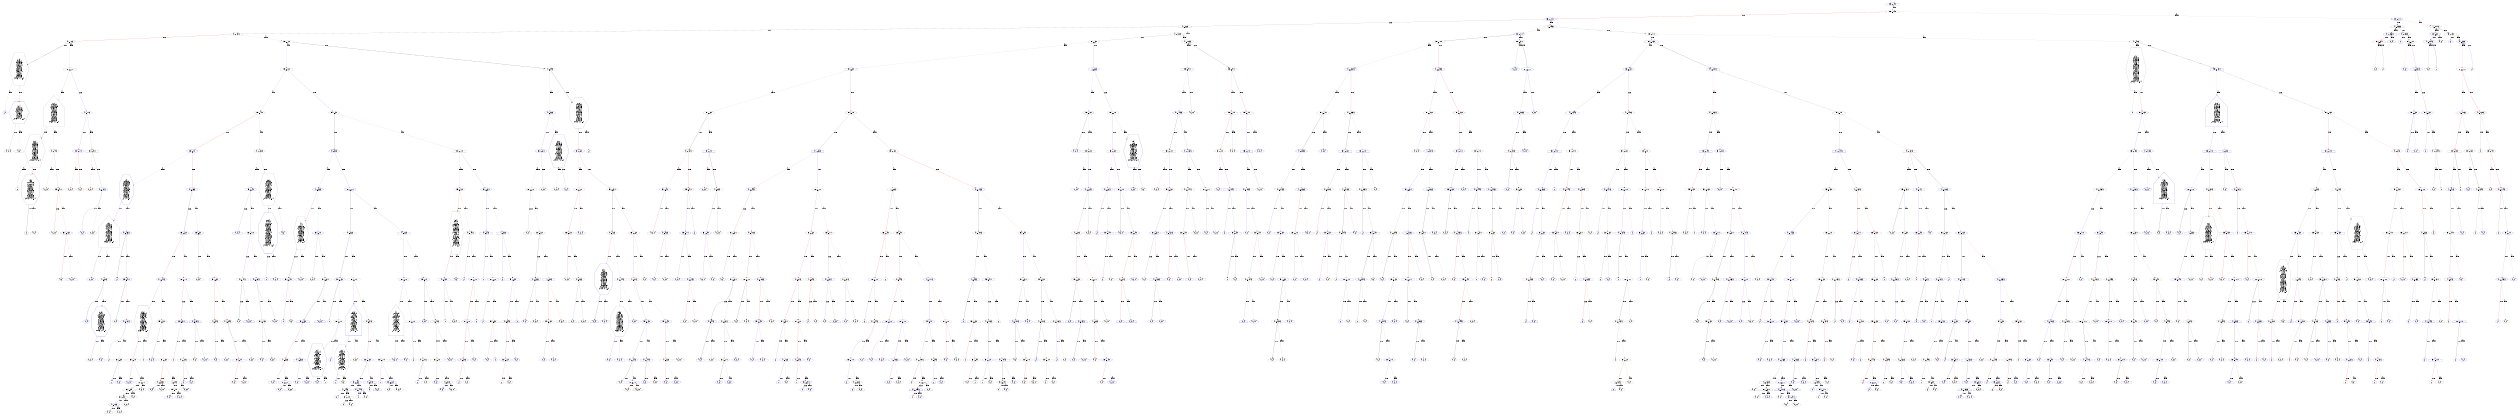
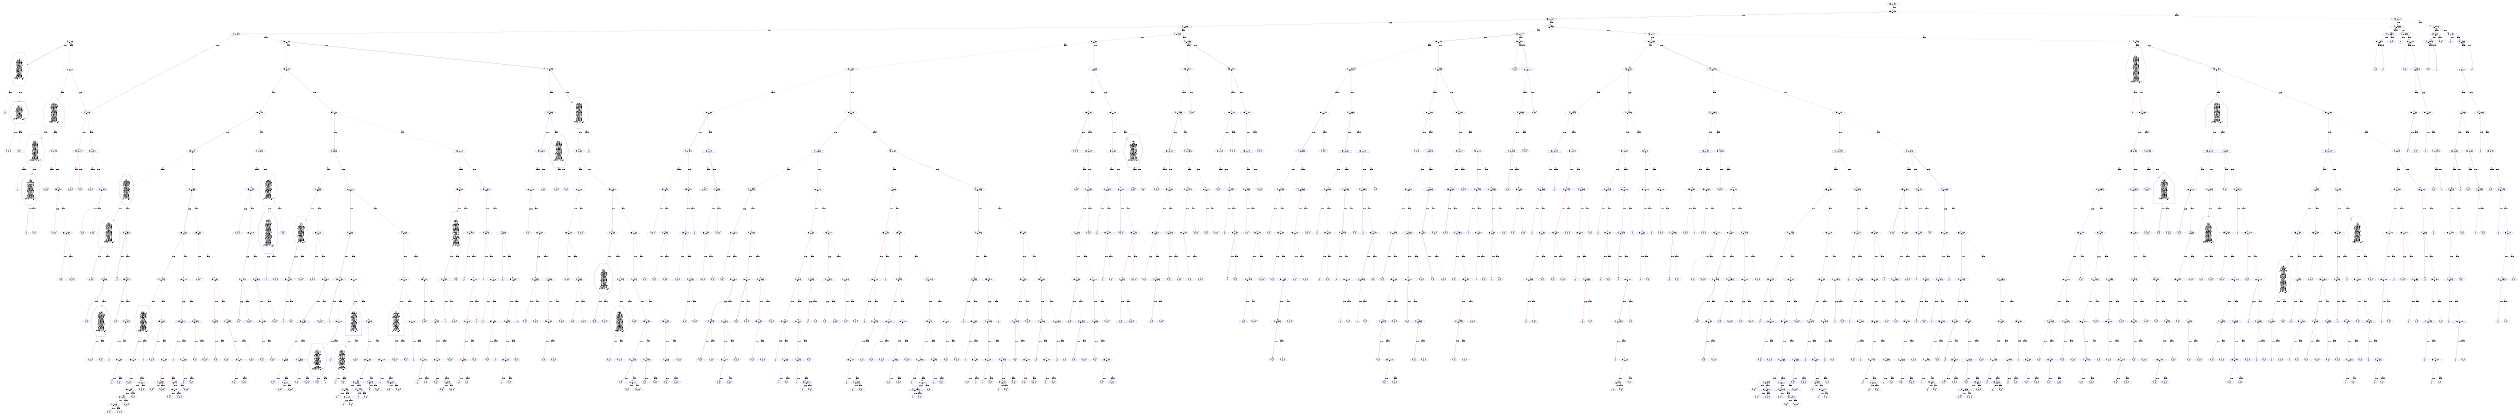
(1186, 34) -> (1181, 30)
(153, 38) -> (162, 73)
